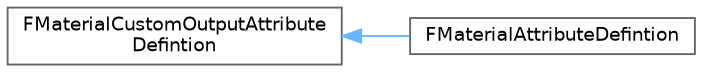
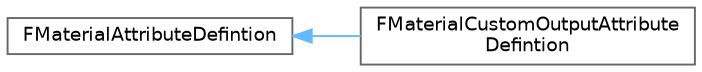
(385, 36) -> (336, 36)
